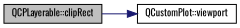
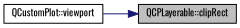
(115, 14) -> (116, 14)
